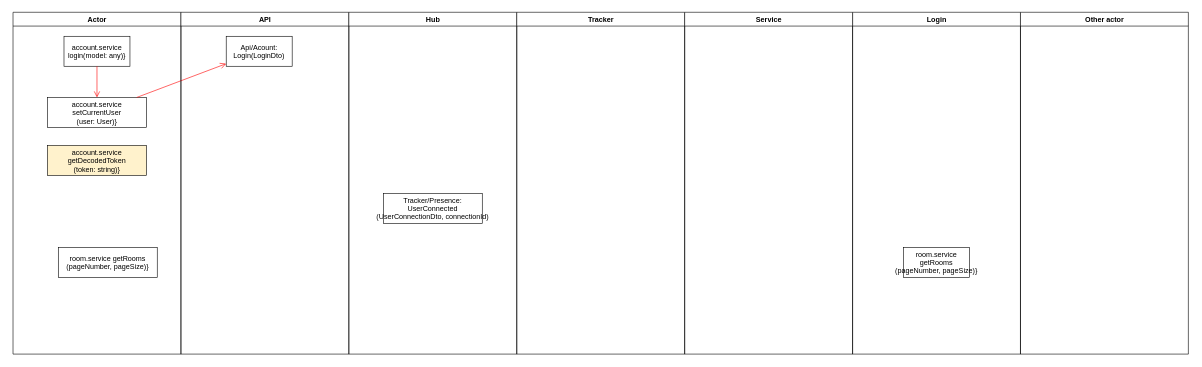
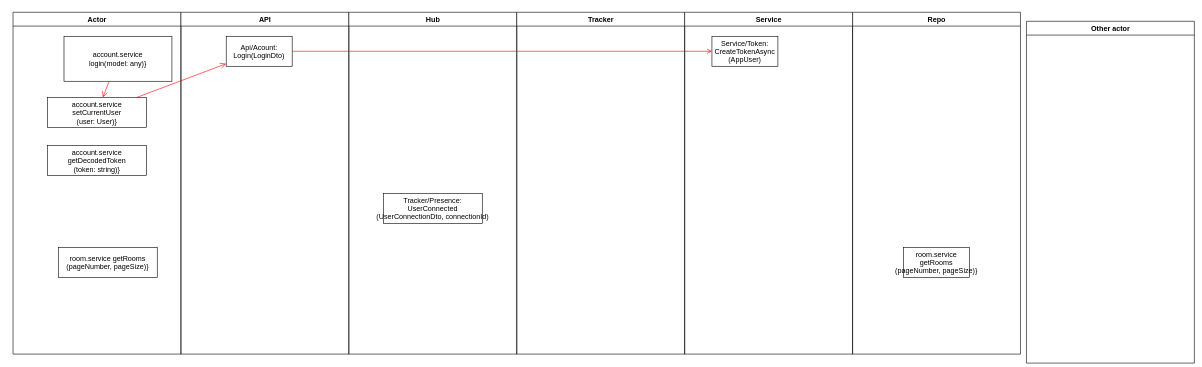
(937, 20) -> (937, 20)
(97, 51) -> (118, 59)
none -> (501, 51)
none -> (745, 51)
(97, 161) -> (97, 161)
(1105, 183) -> (1111, 192)
